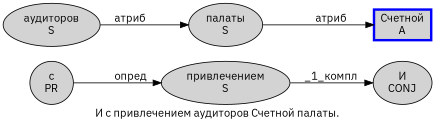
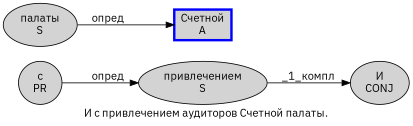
(331, 19) -> (108, 19)
(52, 25) -> none
